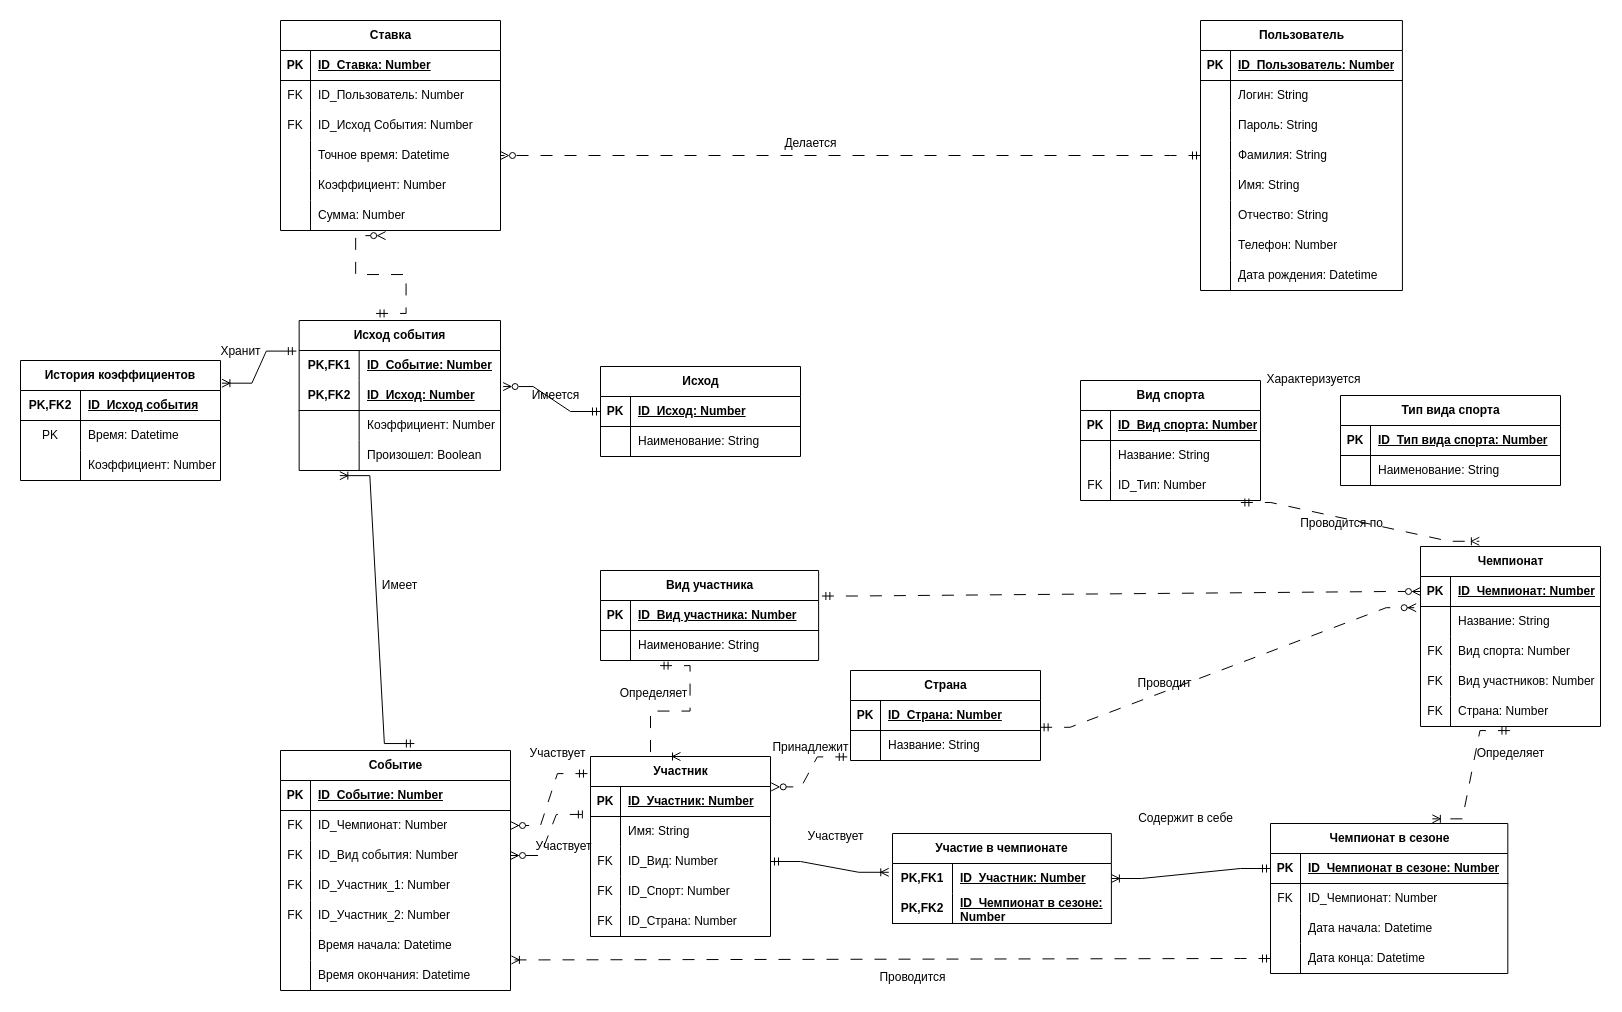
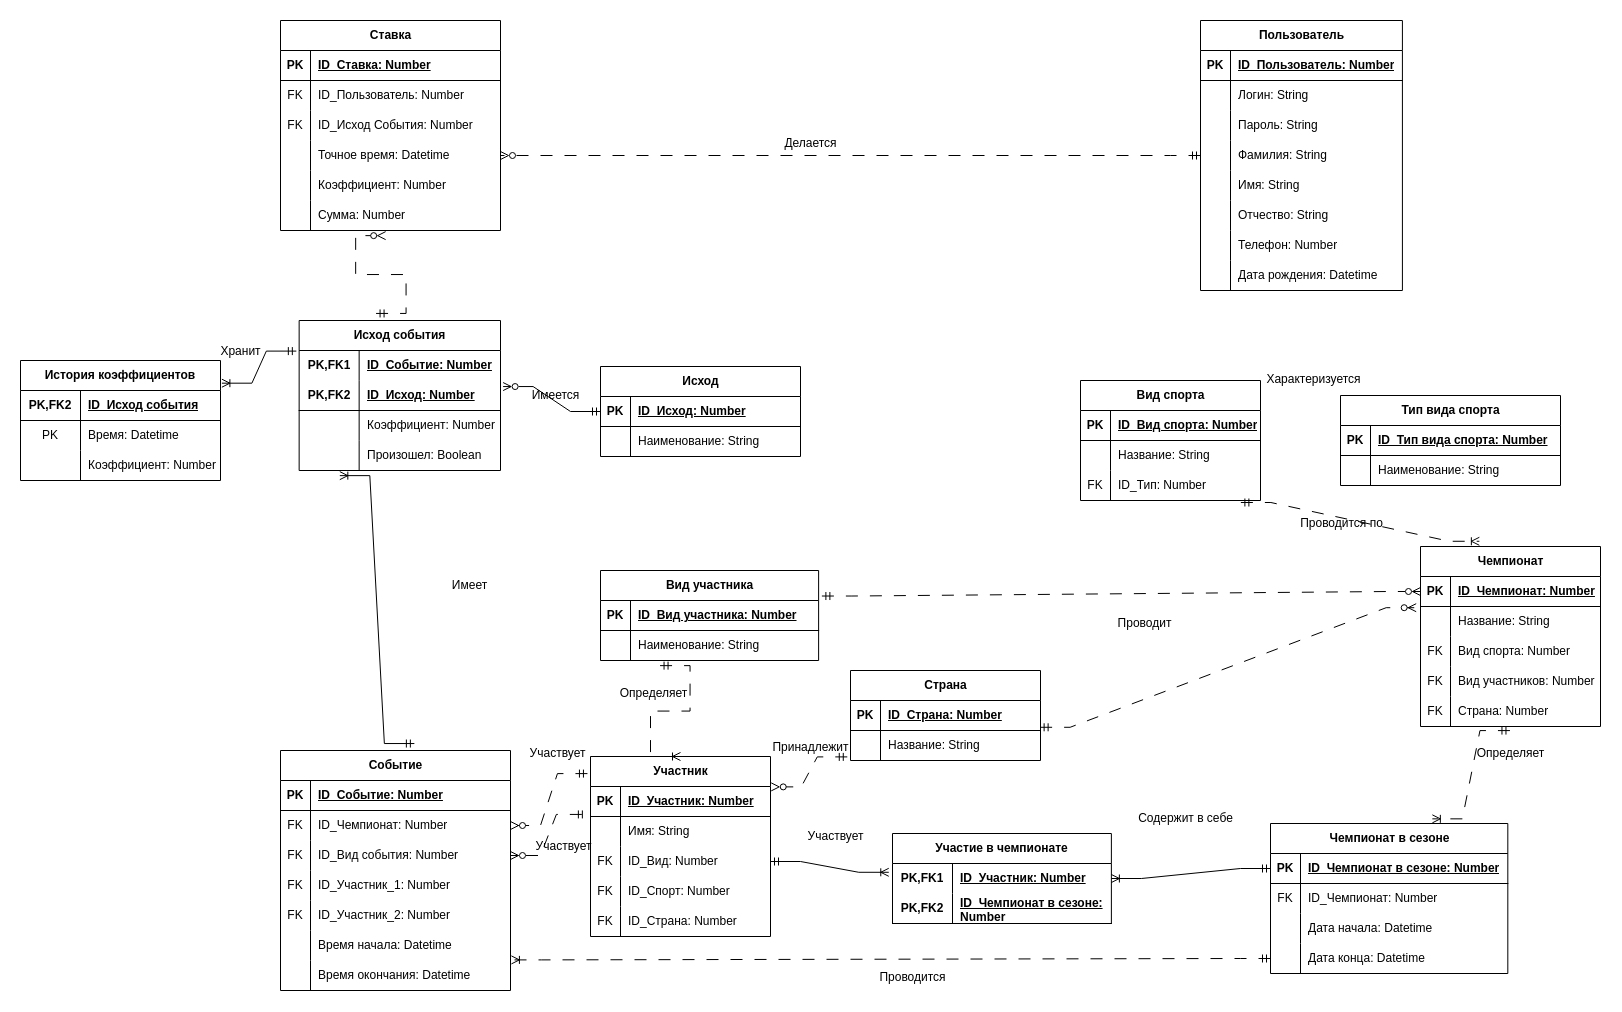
(400, 586) -> (470, 586)
(1165, 684) -> (1145, 624)
